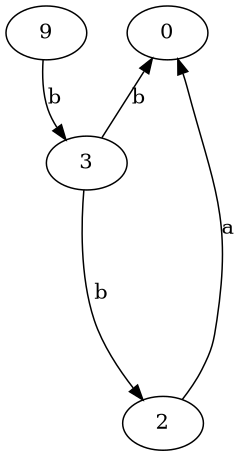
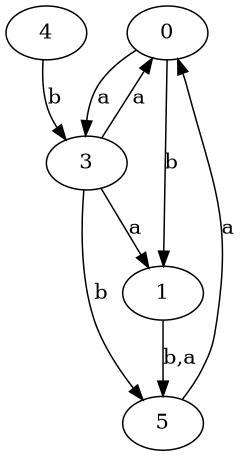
(46, 33) -> (46, 33)
none -> (102, 79)
(139, 98) -> (139, 98)
none -> (163, 293)
(163, 423) -> (163, 423)
